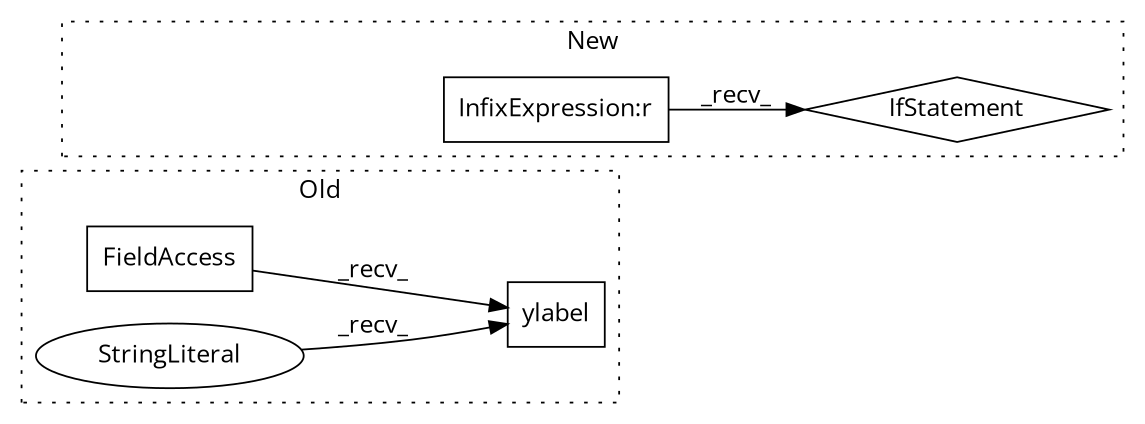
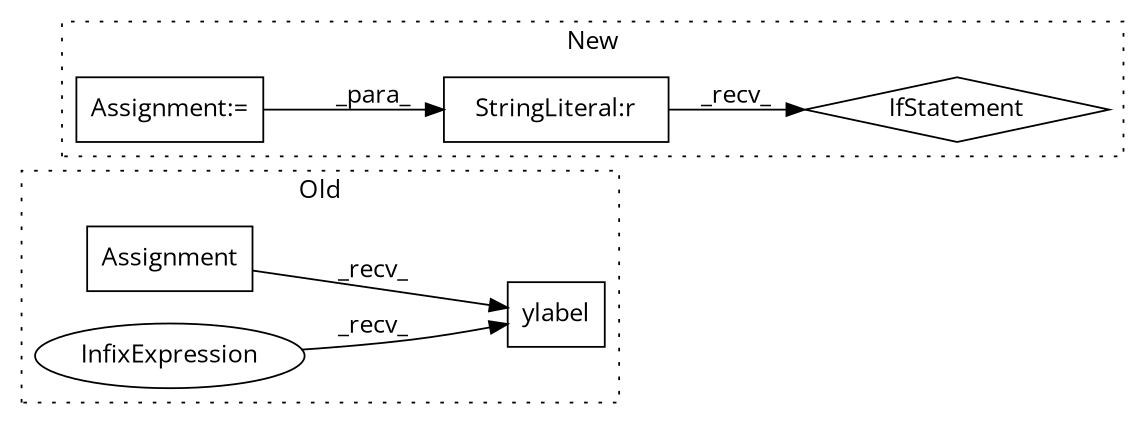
none -> (170, 110)
(556, 110) -> (556, 110)
(170, 259) -> (170, 259)
(170, 356) -> (170, 356)
